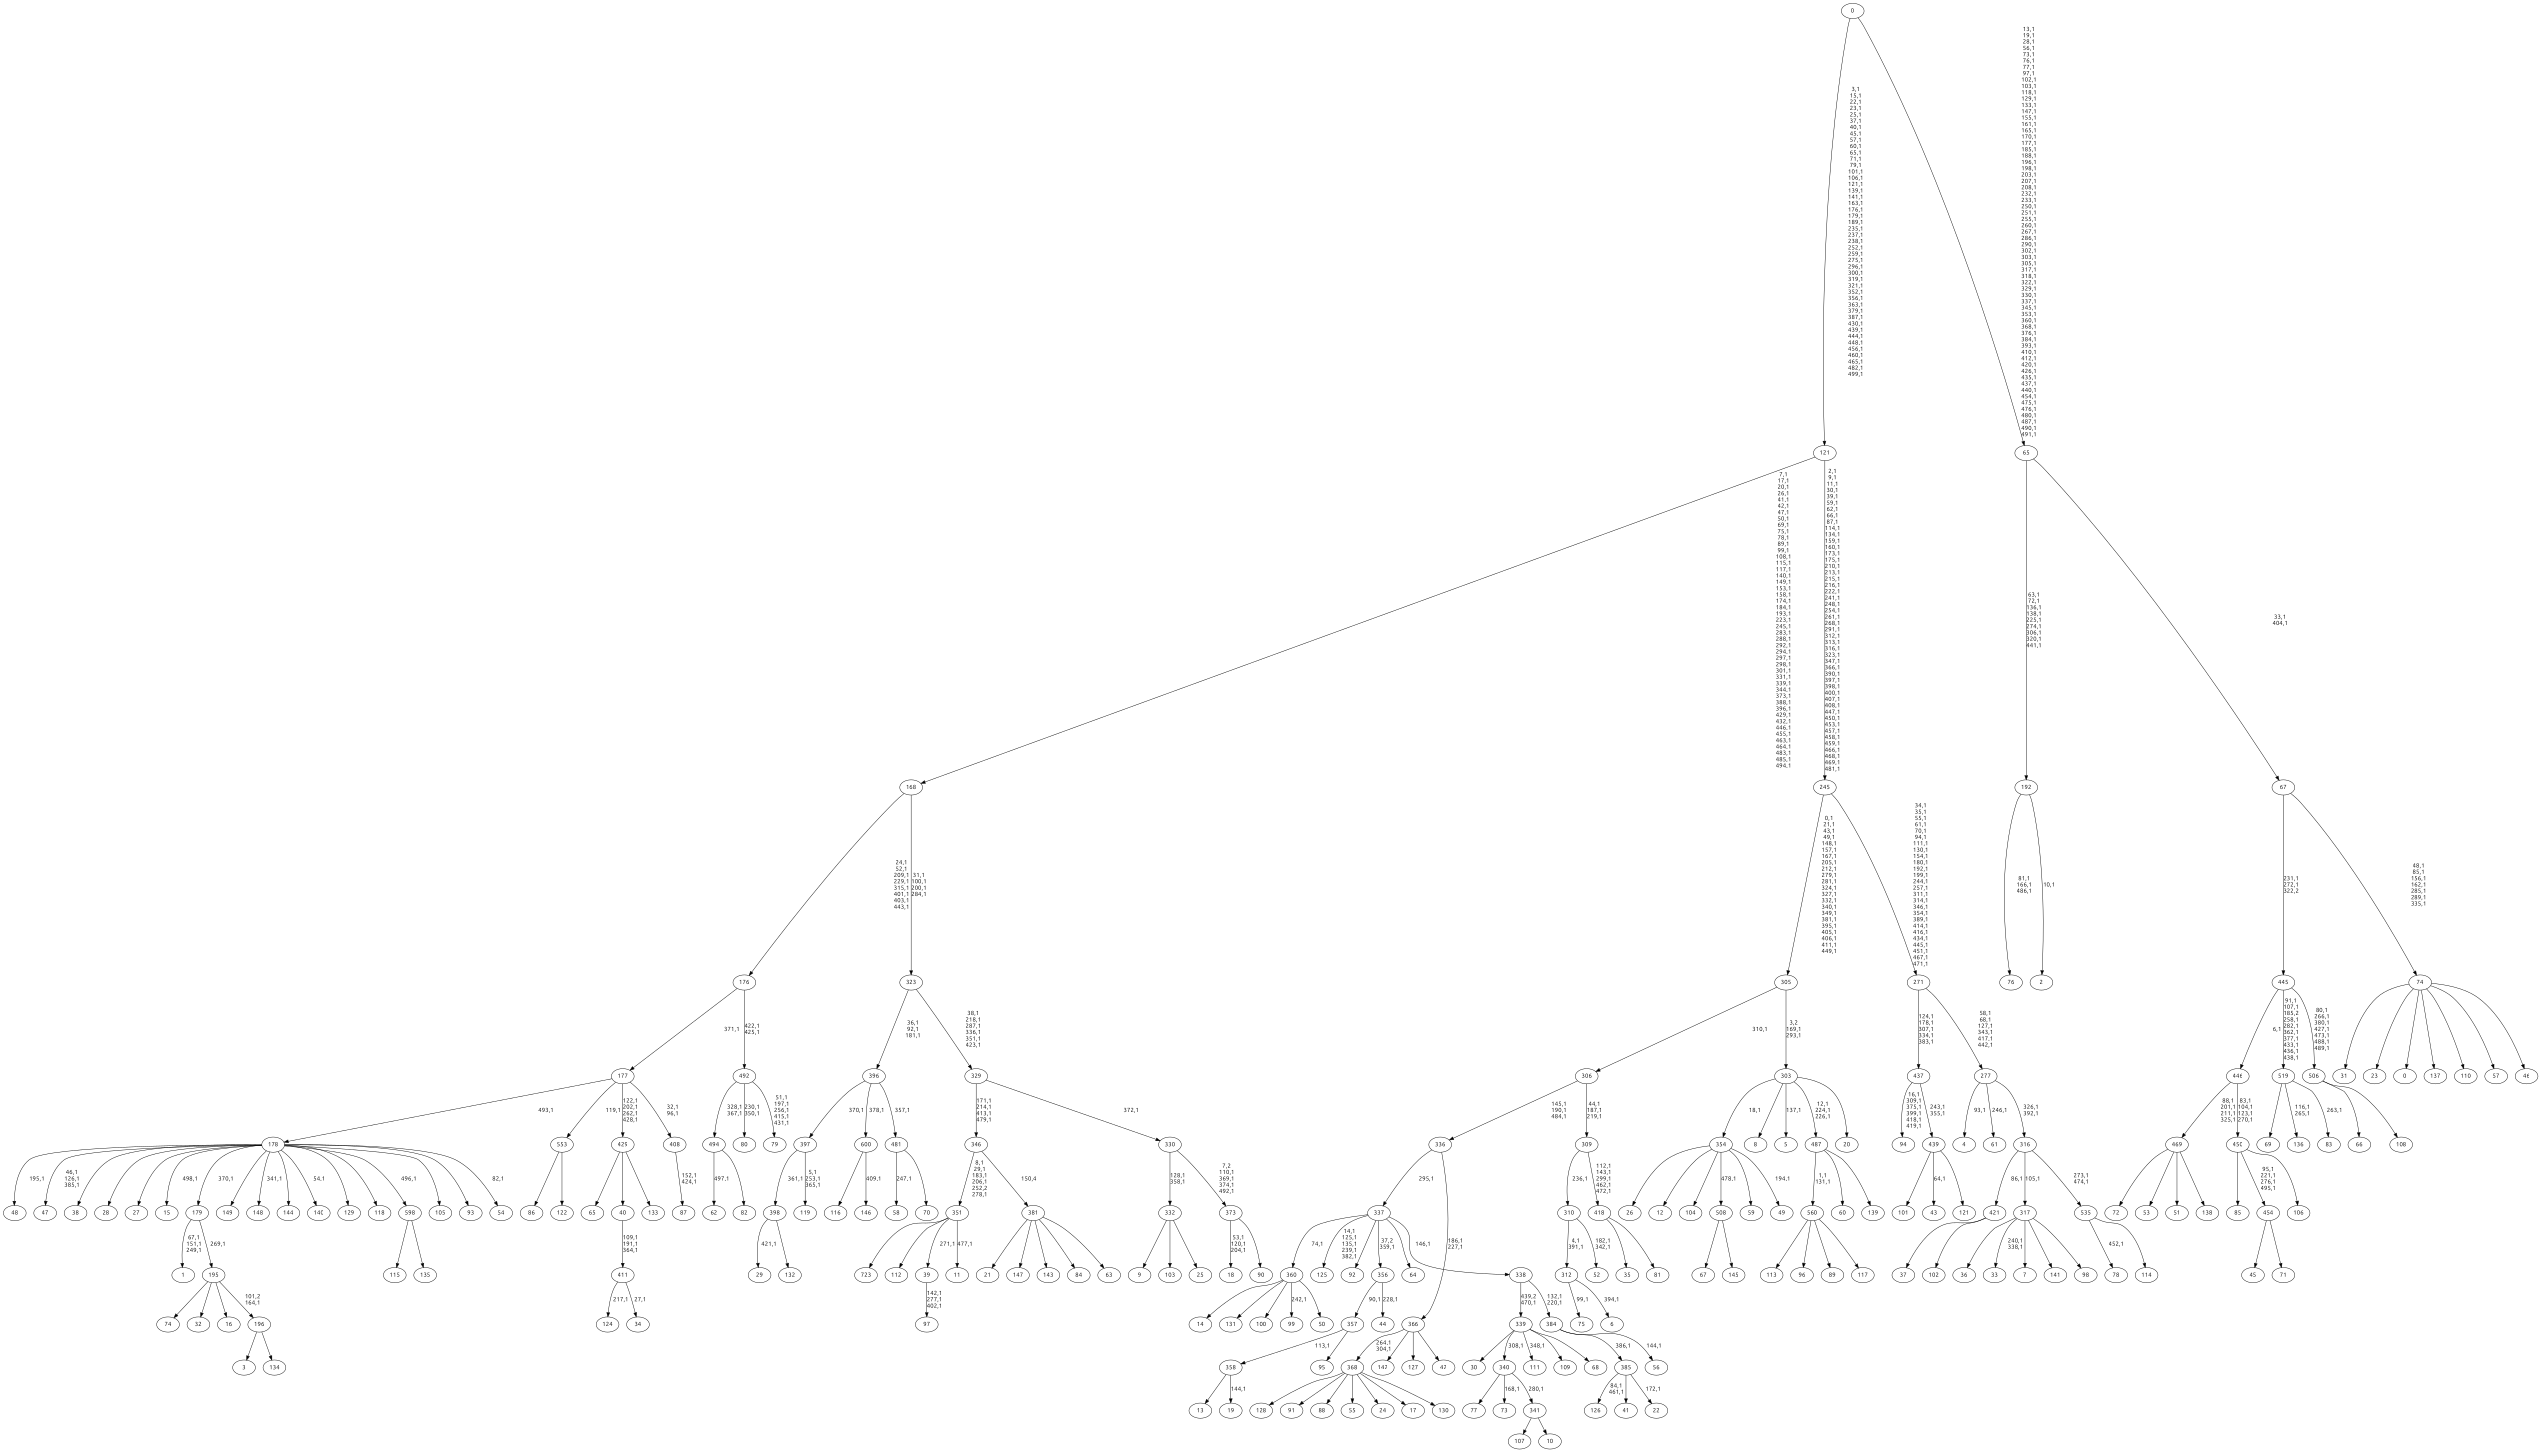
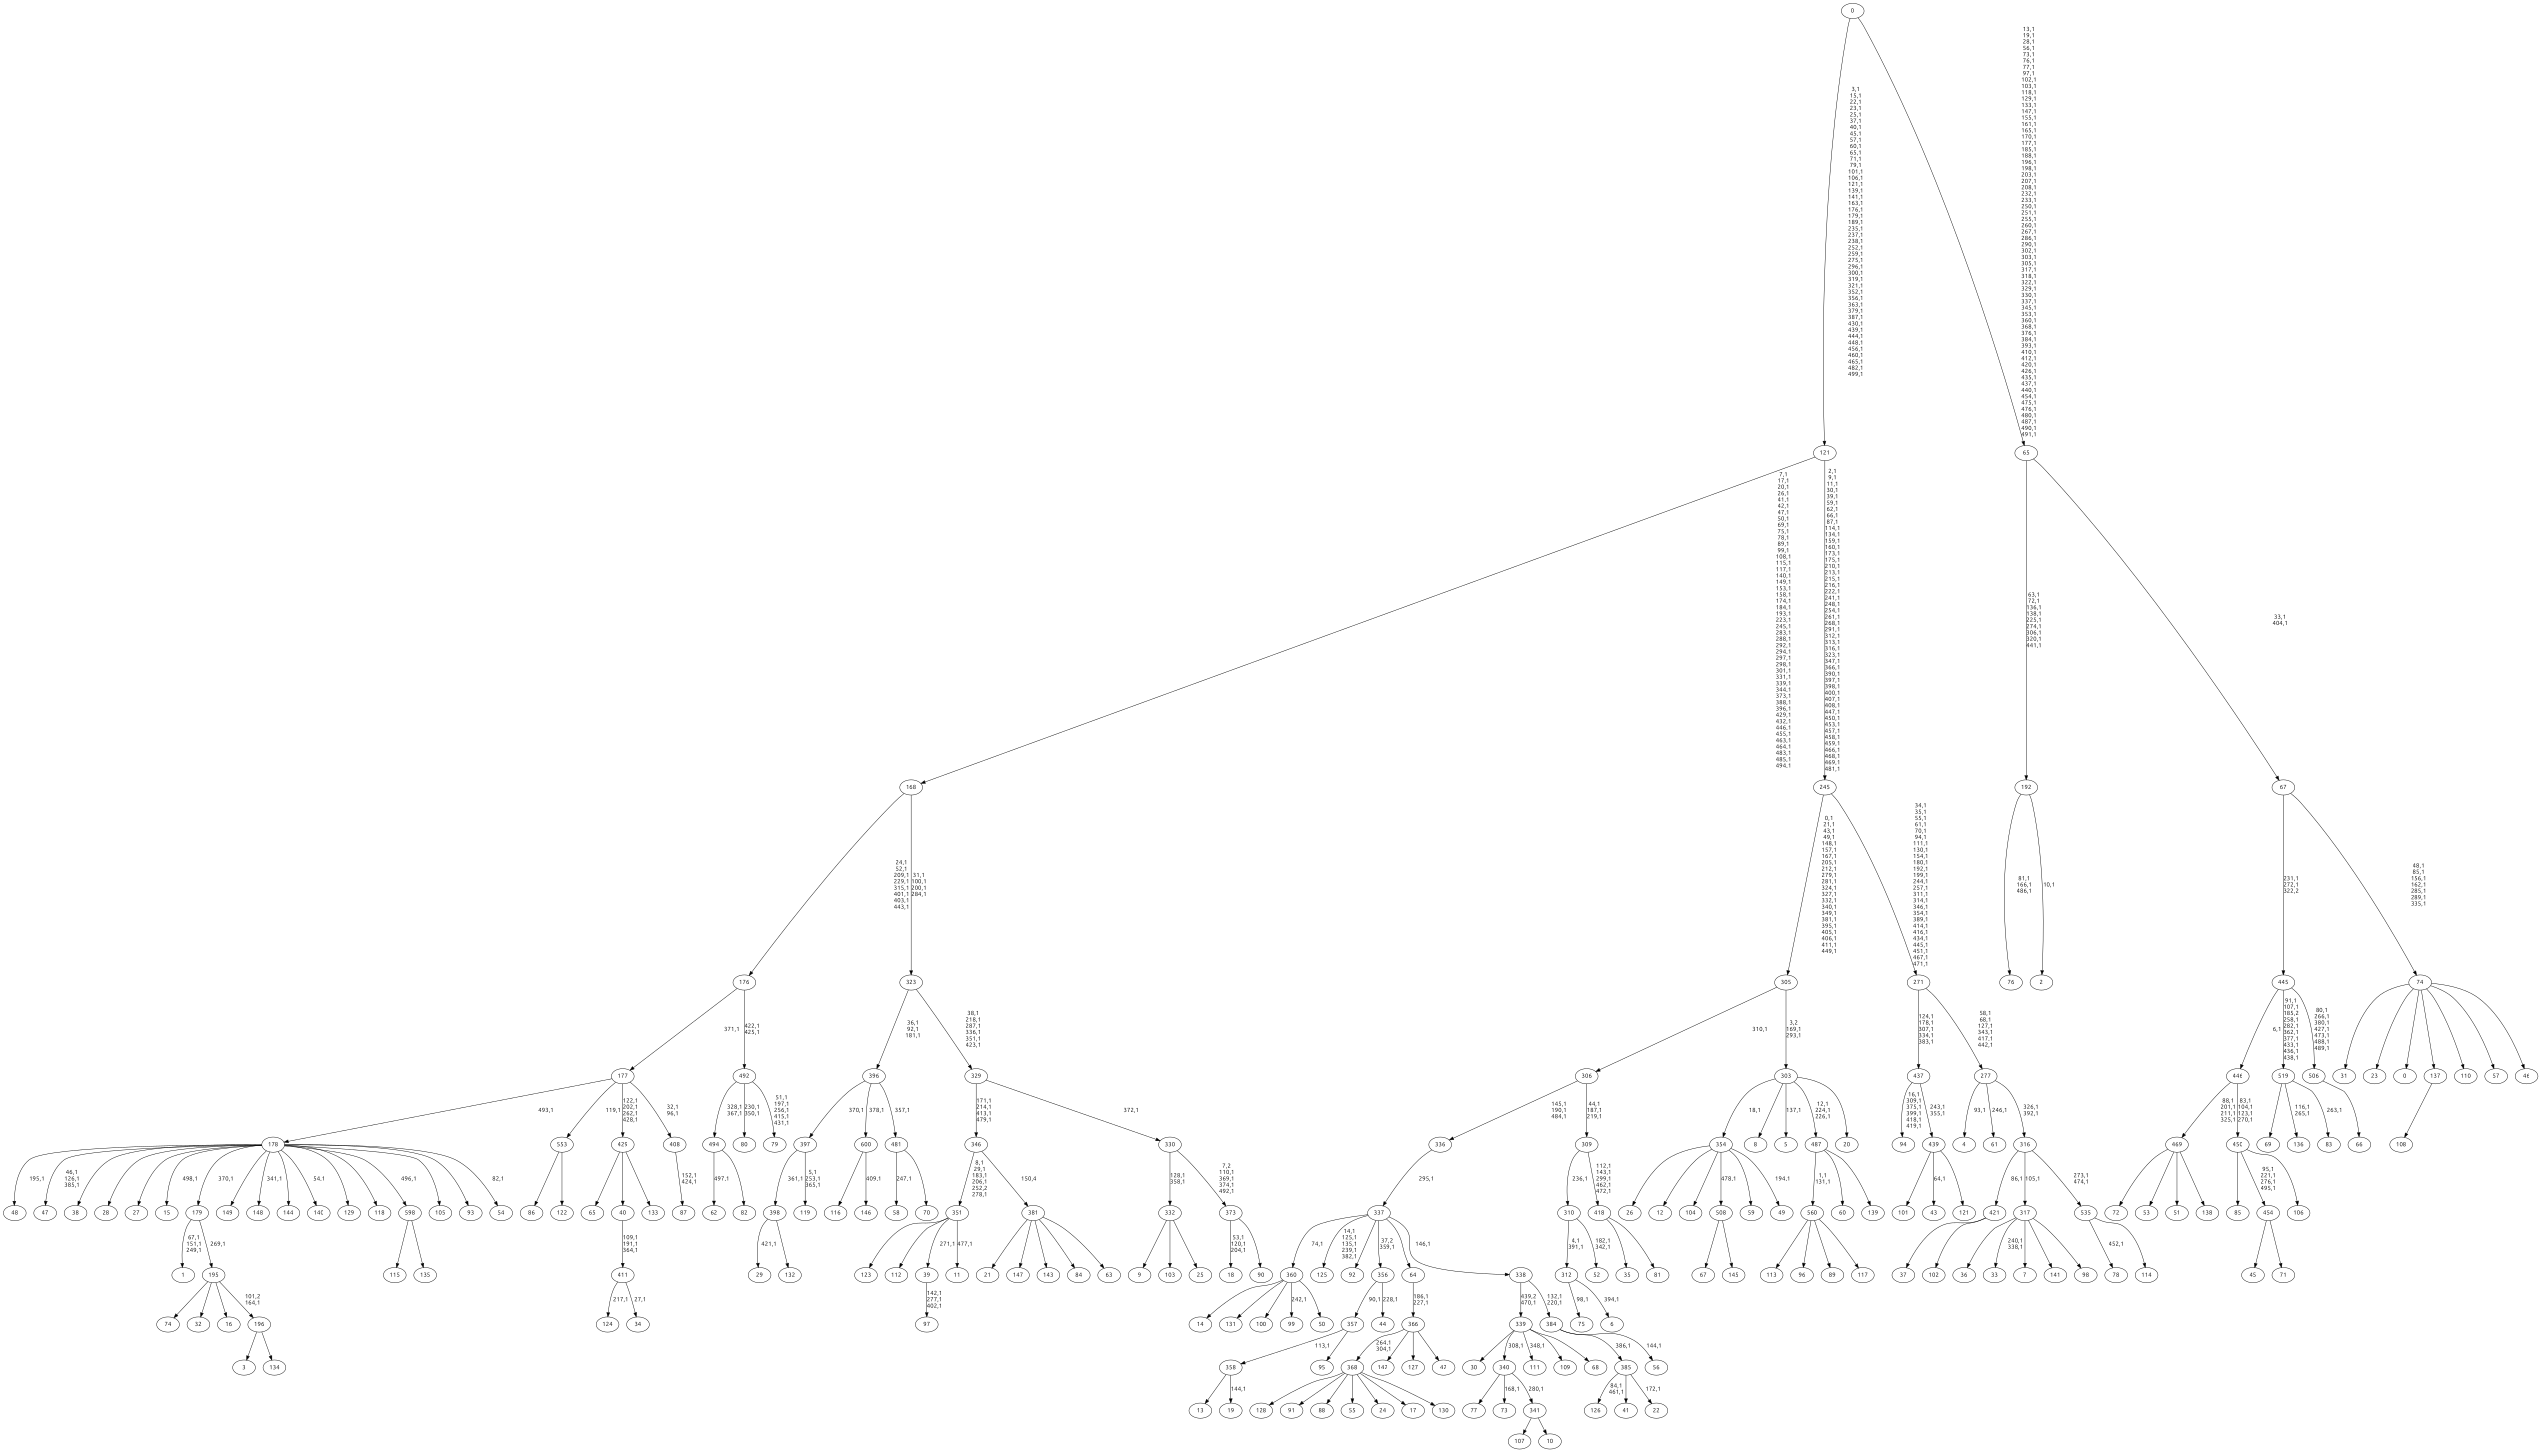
(2365, 1098) -> (2419, 1109)
(1447, 1236) -> (1413, 1298)
(866, 1275) -> (866, 1275)
(1583, 1300) -> (1583, 1300)
